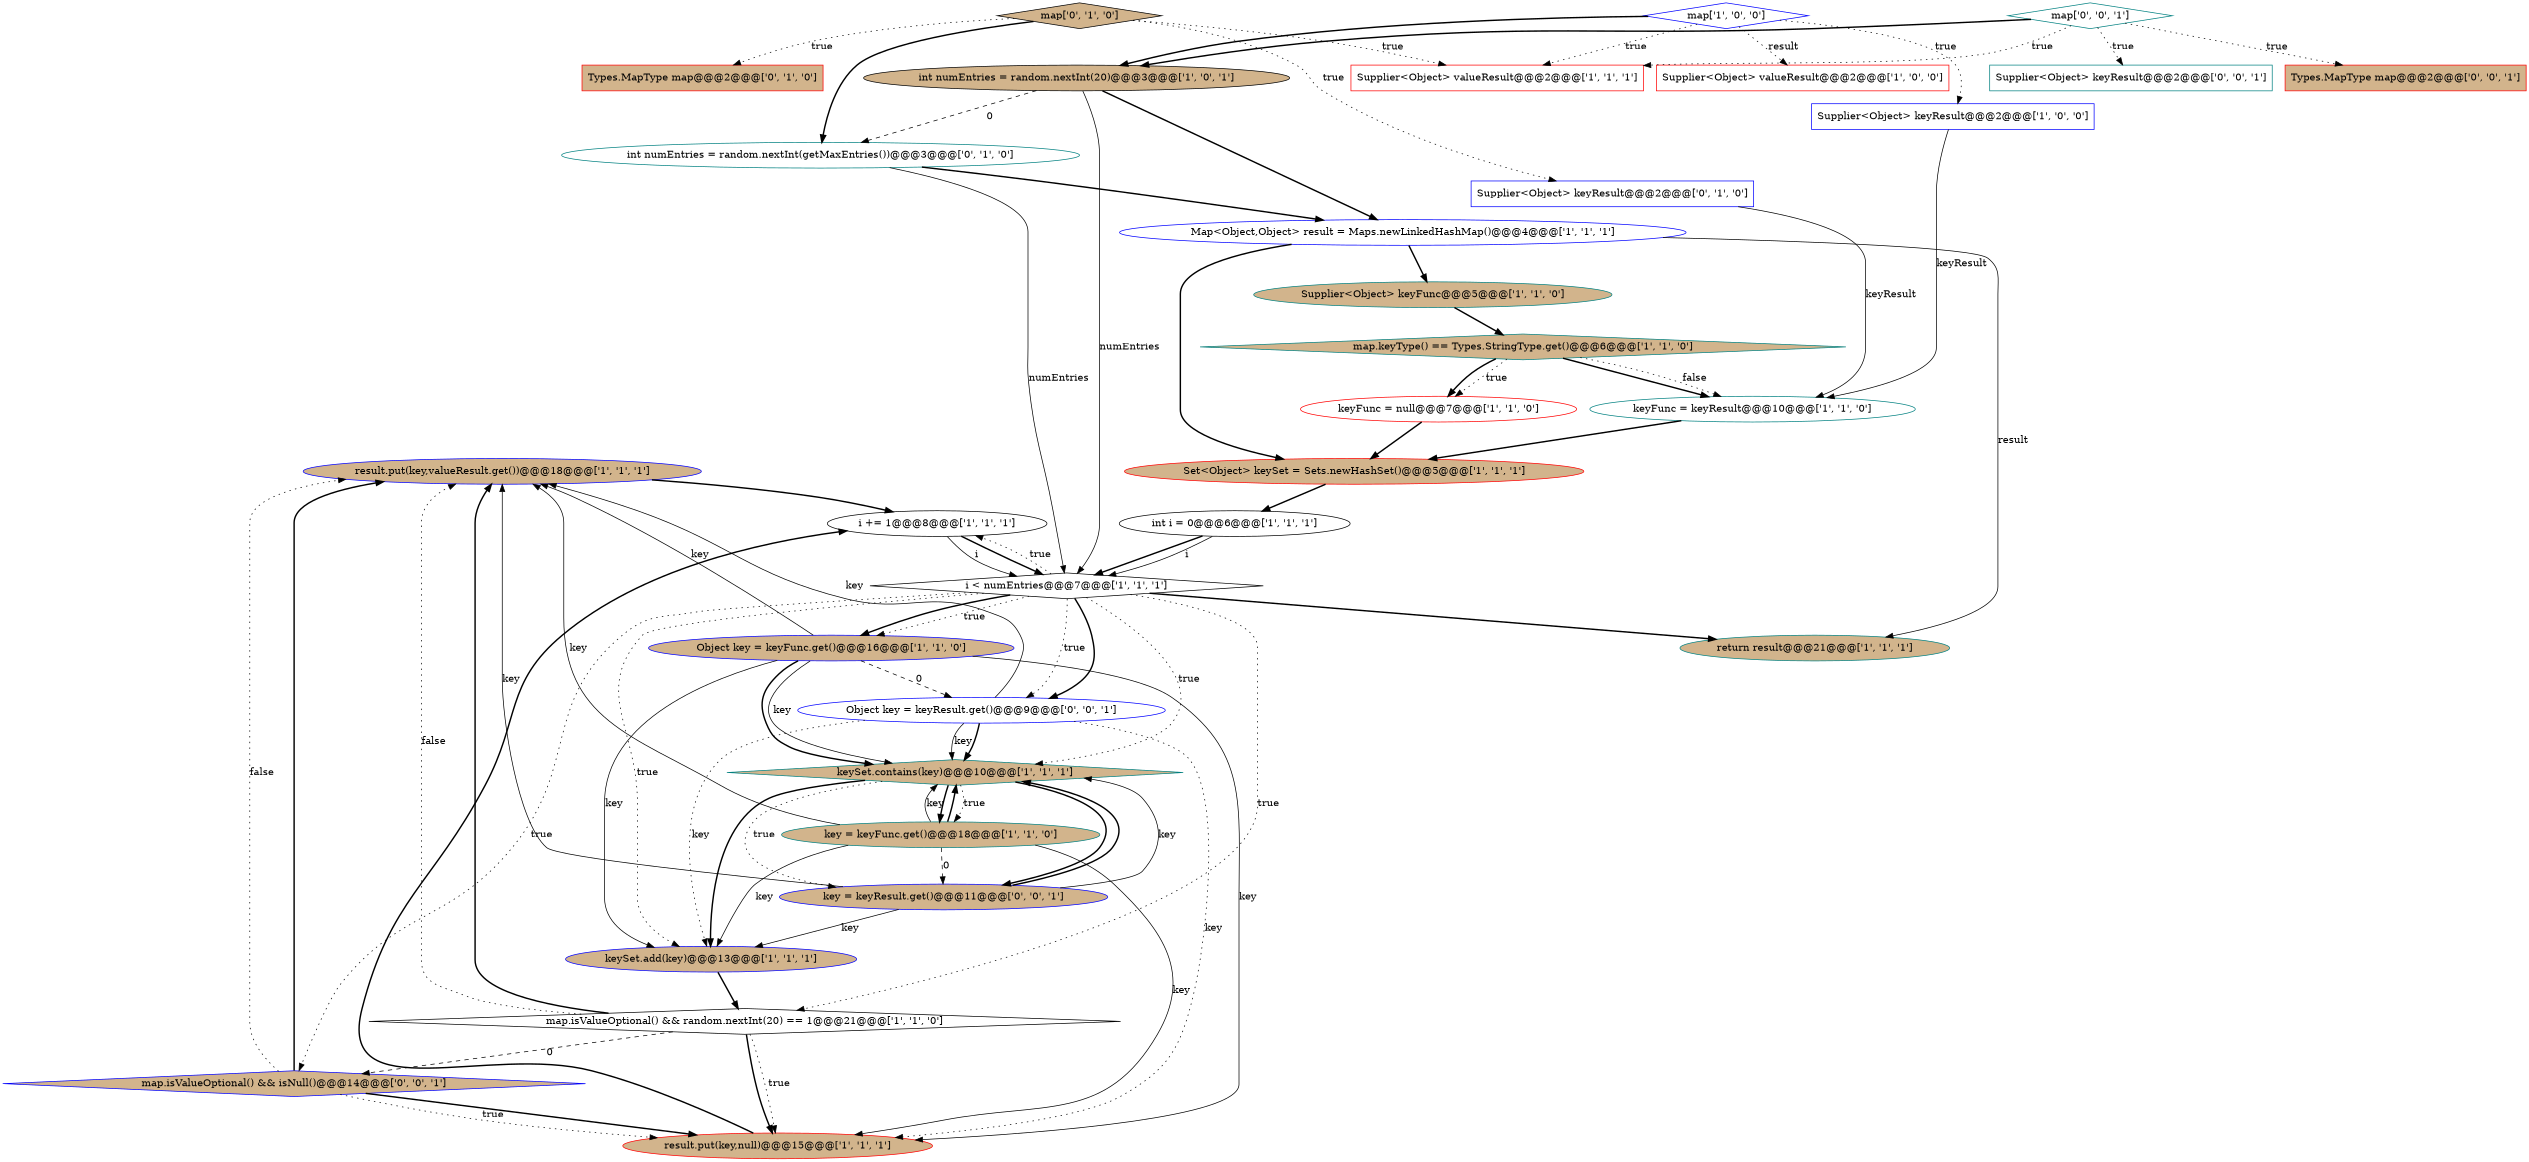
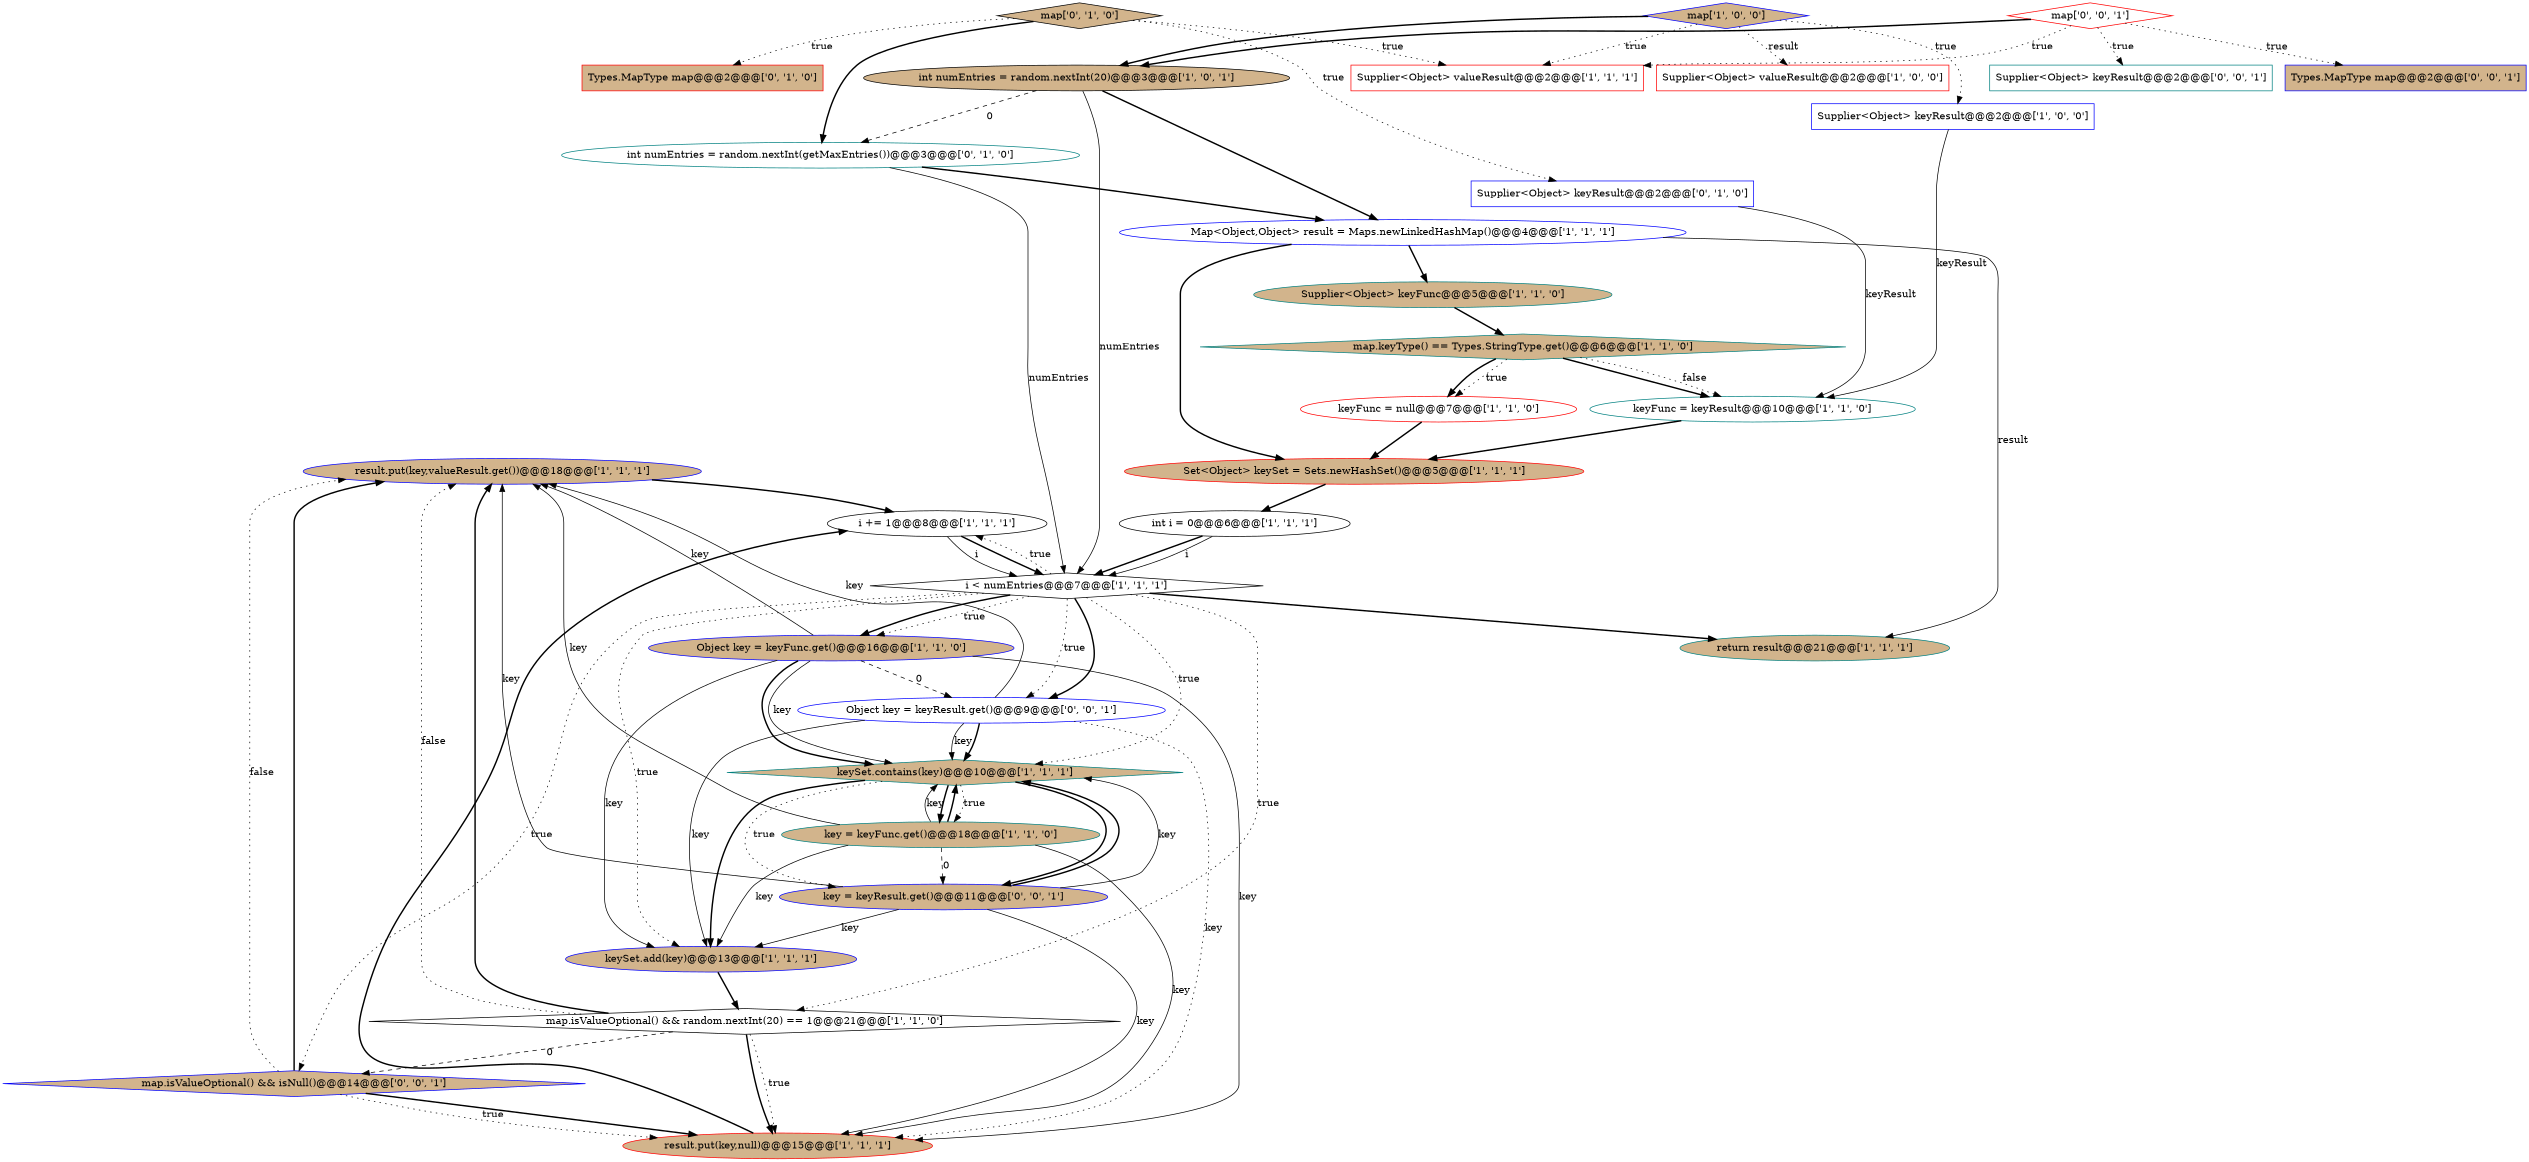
(1726, 16) -> (1726, 16)
(2090, 16) -> (2090, 16)
(2406, 78) -> (2406, 78)
(714, 768) -> (714, 768)
none -> (1094, 1060)
